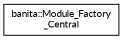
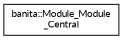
(61, 20) -> (61, 20)
